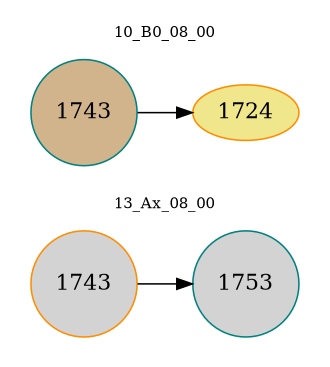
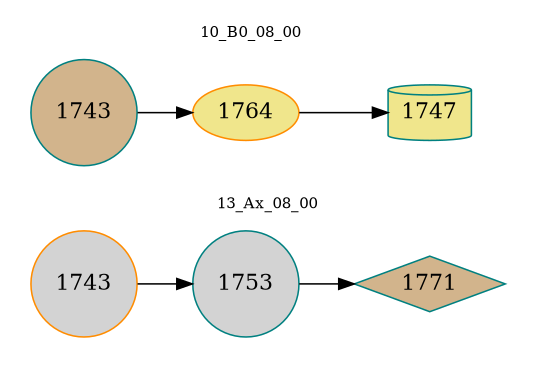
(246, 113) -> (246, 113)
none -> (430, 113)
none -> (430, 284)
